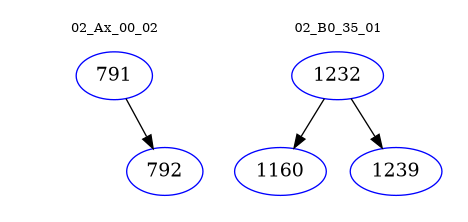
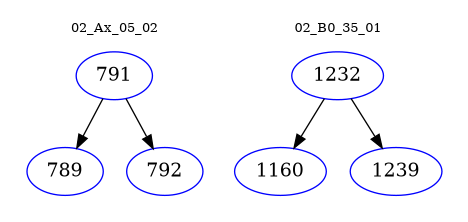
(115, 29) -> (115, 29)
none -> (65, 171)
